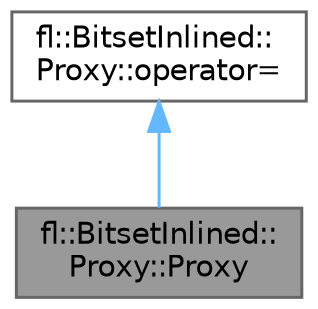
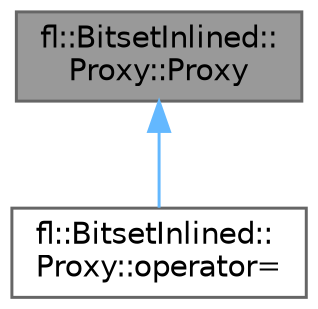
(159, 170) -> (159, 170)
